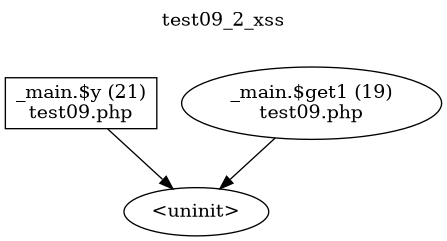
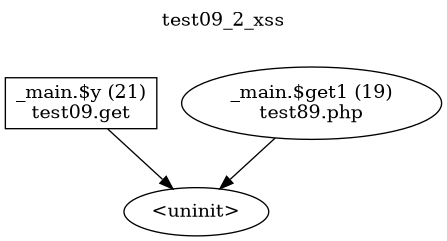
(81, 103) -> (81, 103)
(312, 103) -> (312, 103)
